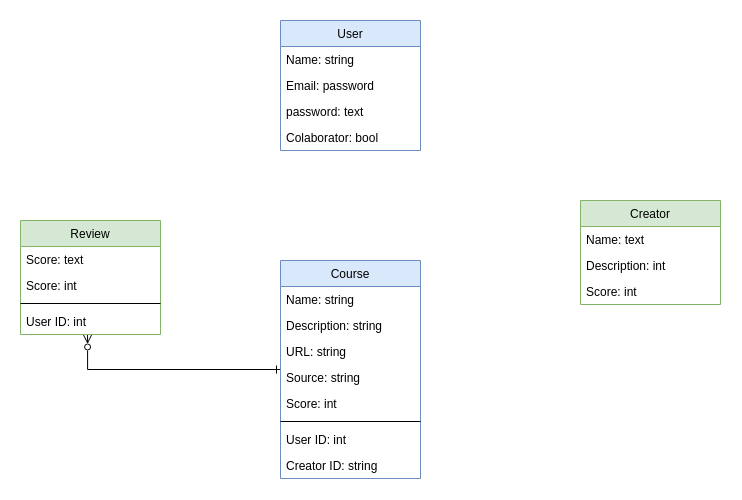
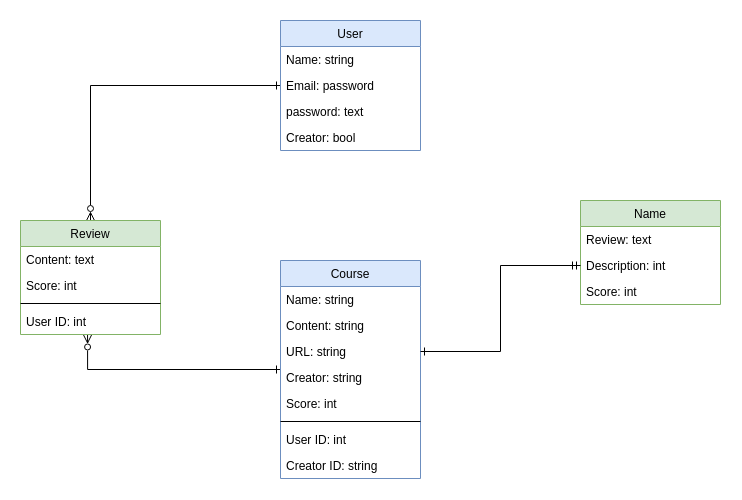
none -> (126, 86)
(337, 138) -> (325, 138)
(650, 214) -> (650, 214)
(616, 240) -> (622, 240)
(60, 260) -> (67, 260)
none -> (501, 310)
(342, 326) -> (332, 326)
(328, 378) -> (332, 378)
